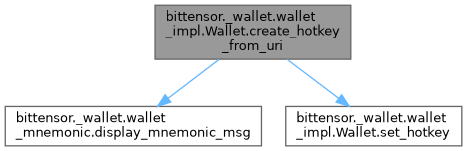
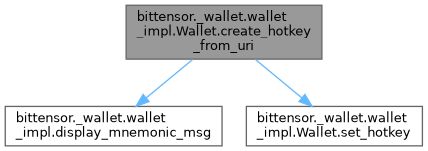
(133, 126) -> (114, 126)
